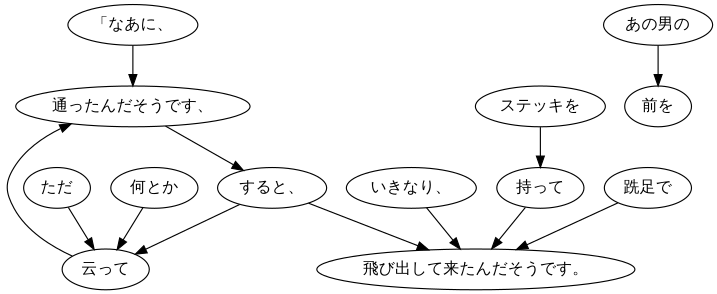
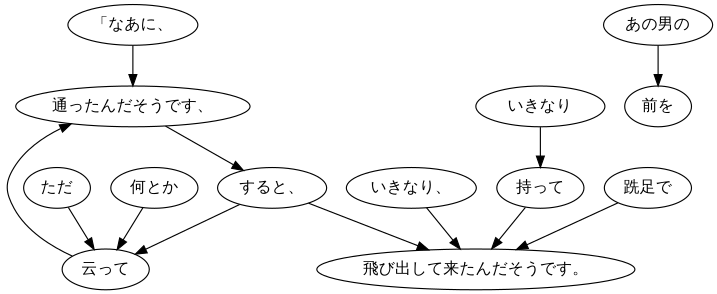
(540, 106) -> (540, 106)
